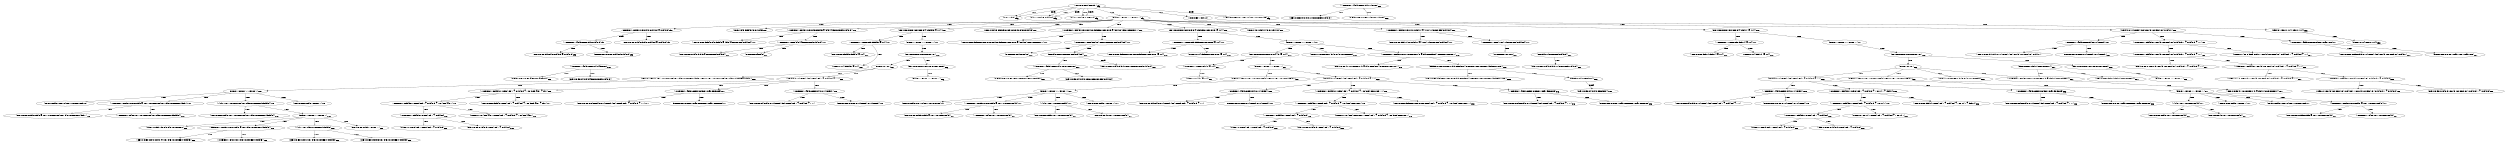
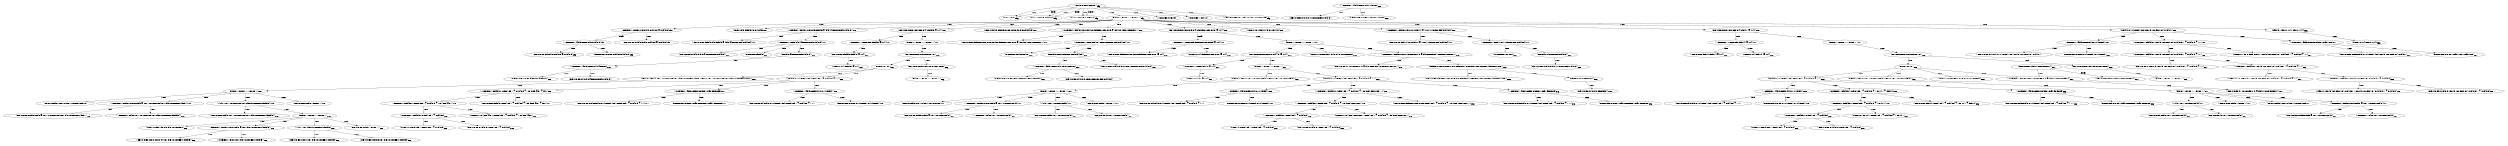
(1192, 12) -> (1192, 12)
(1367, 12) -> (1360, 12)
none -> (1167, 18)
(1200, 36) -> (1200, 36)
none -> (1529, 48)
none -> (798, 55)
(876, 57) -> (848, 60)
(1104, 61) -> (1104, 61)
(2084, 73) -> (2084, 73)
(1592, 85) -> (1592, 85)
